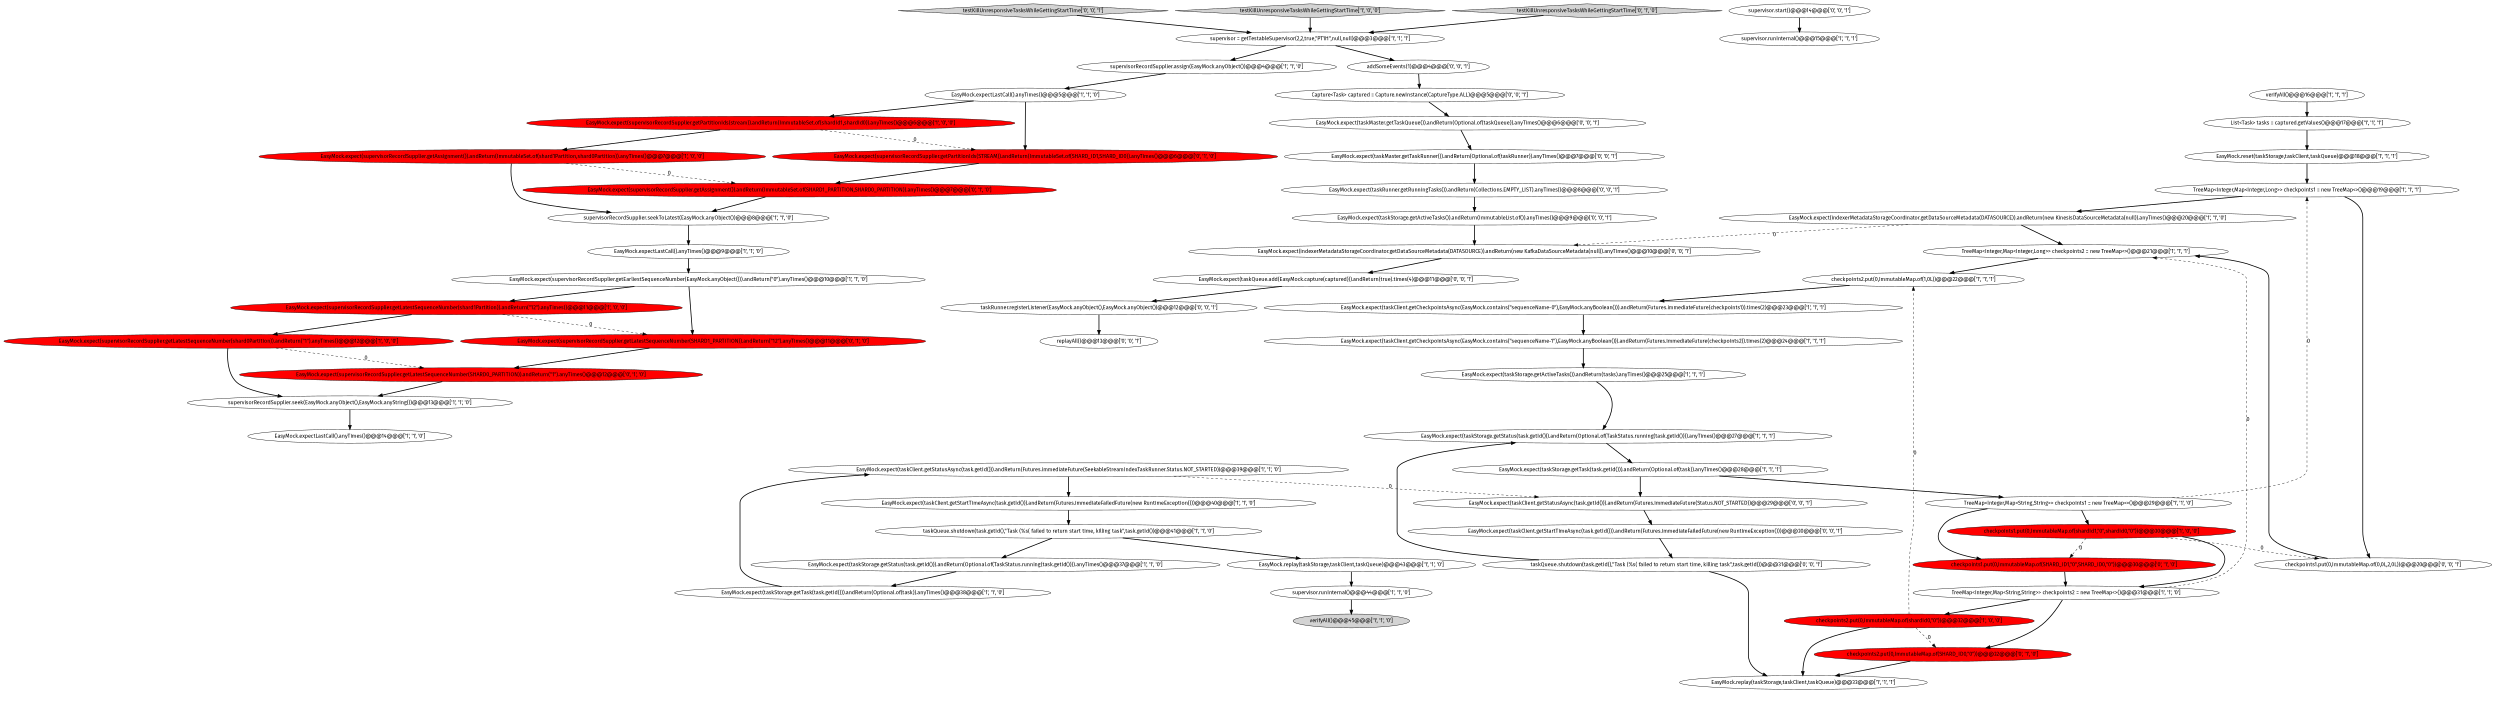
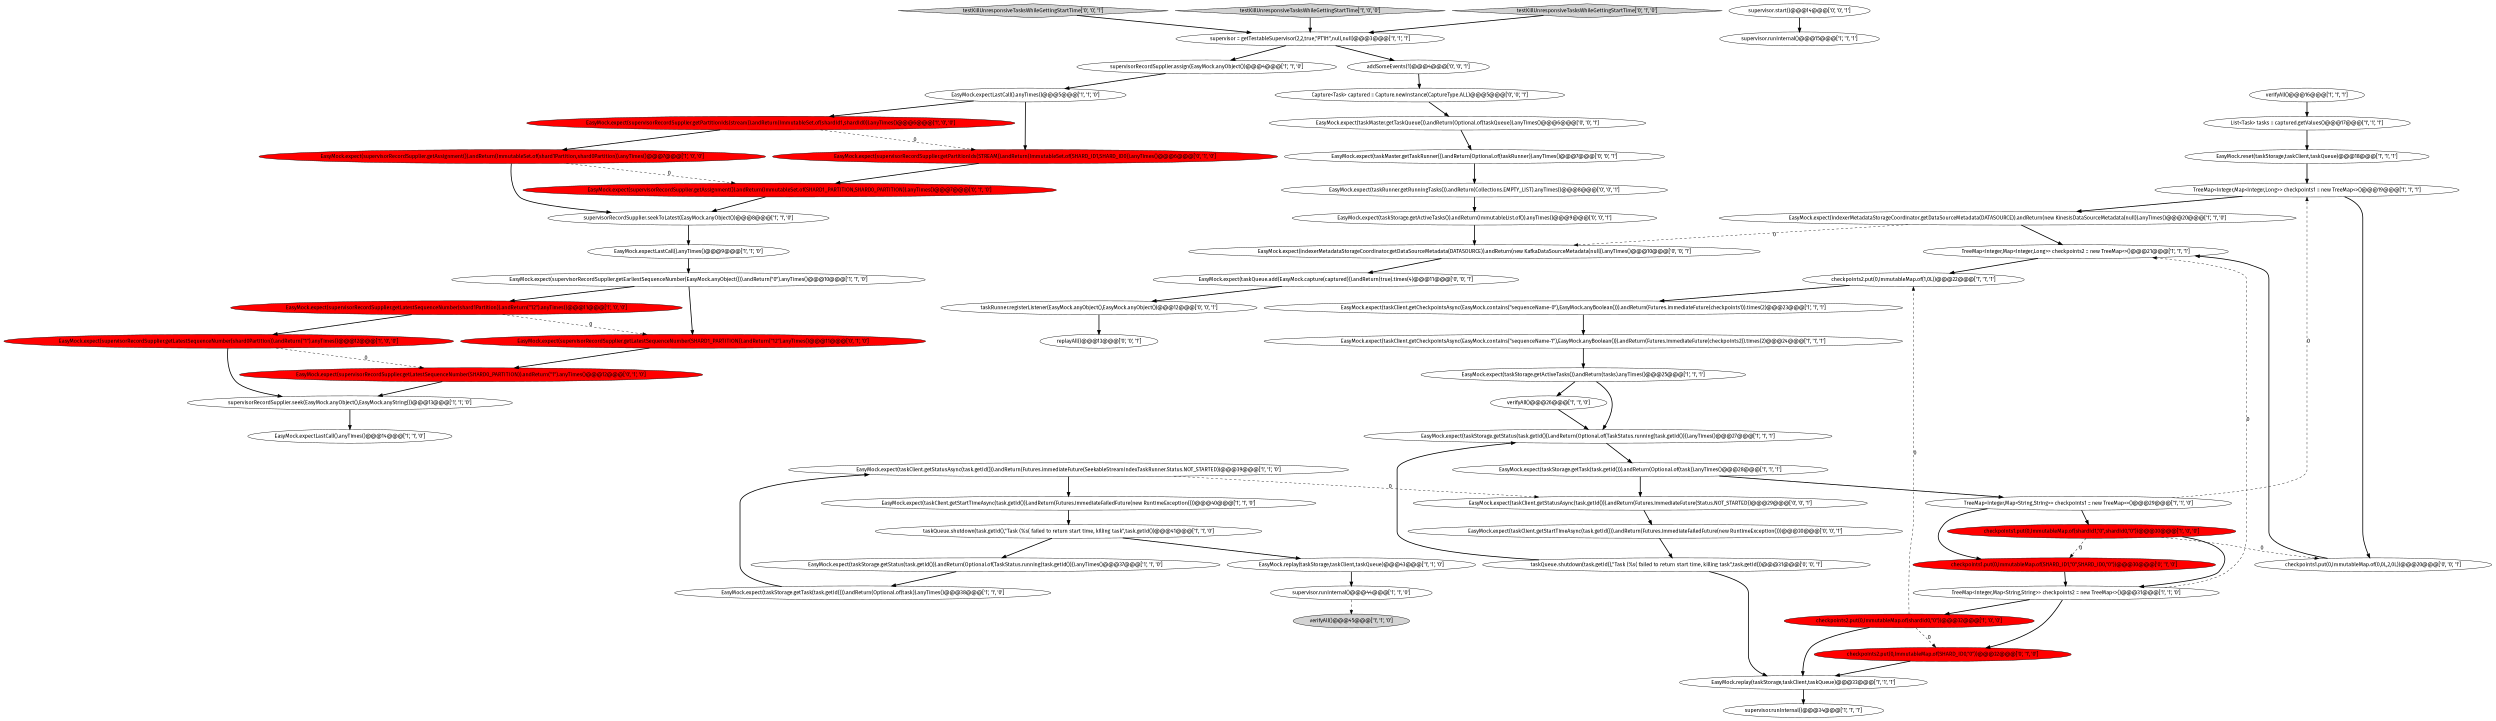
none -> (1549, 403)
(1351, 605) -> (1351, 605)
none -> (1803, 711)
